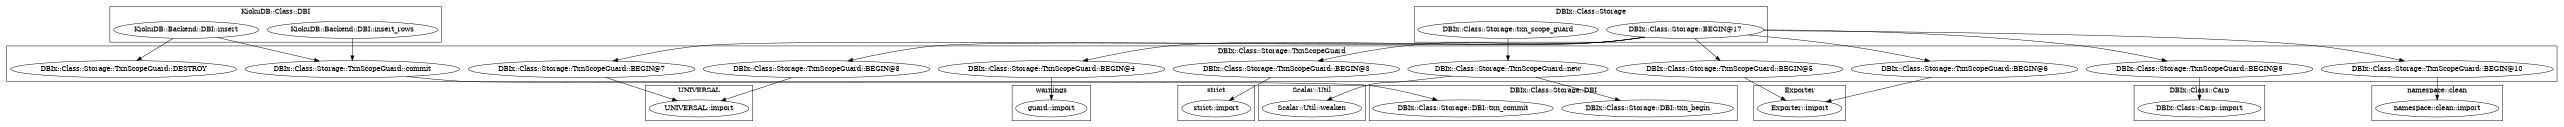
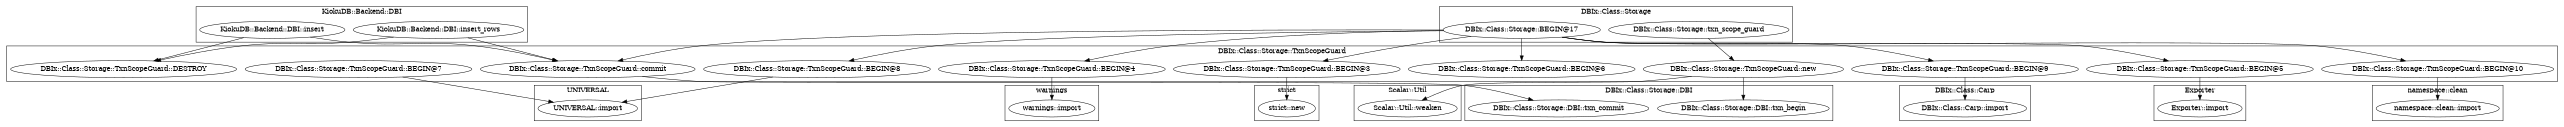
(276, 12) -> (362, 12)
(951, 42) -> (1032, 32)
none -> (218, 49)
(1881, 89) -> none
(1051, 108) -> (1052, 108)
(1216, 108) -> (1287, 108)
